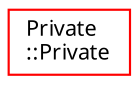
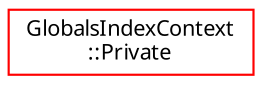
(69, 42) -> (131, 42)
